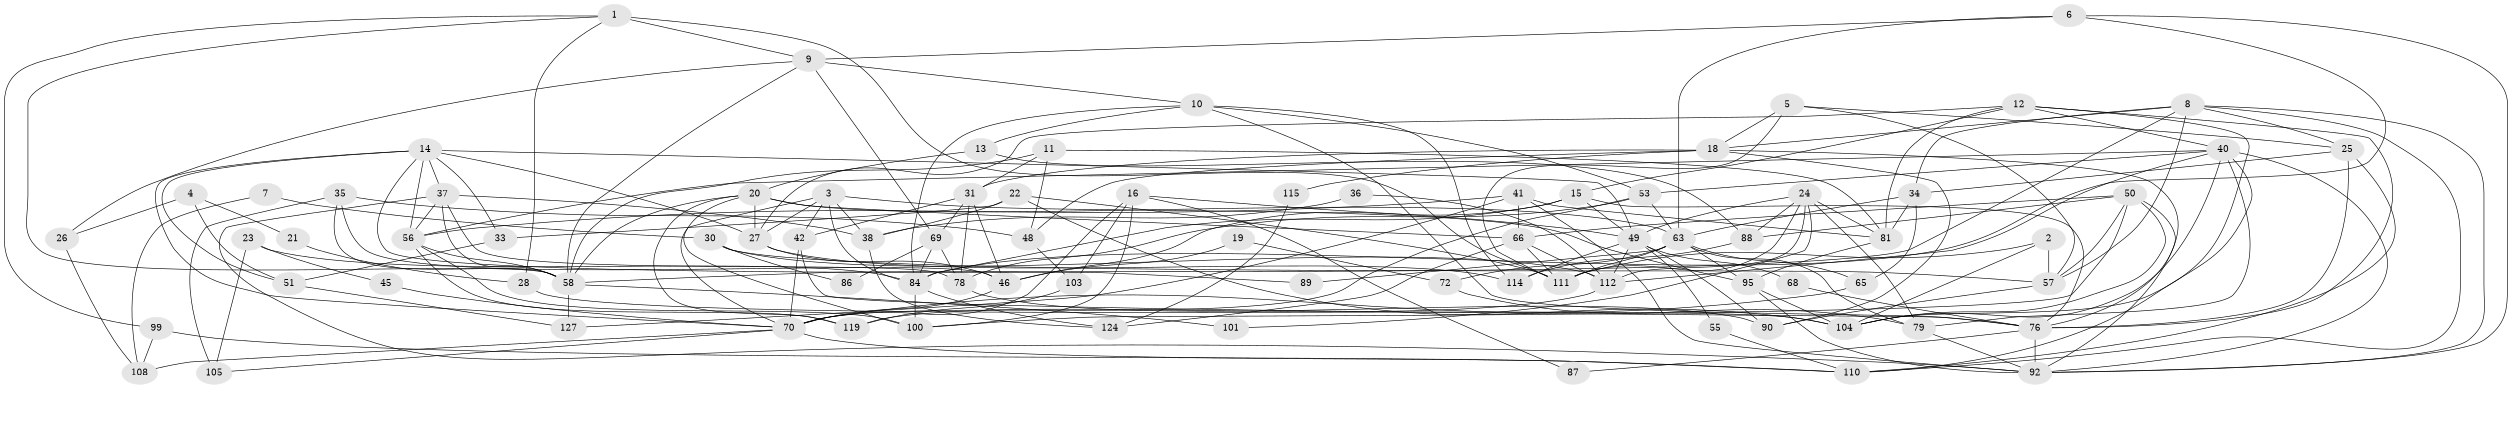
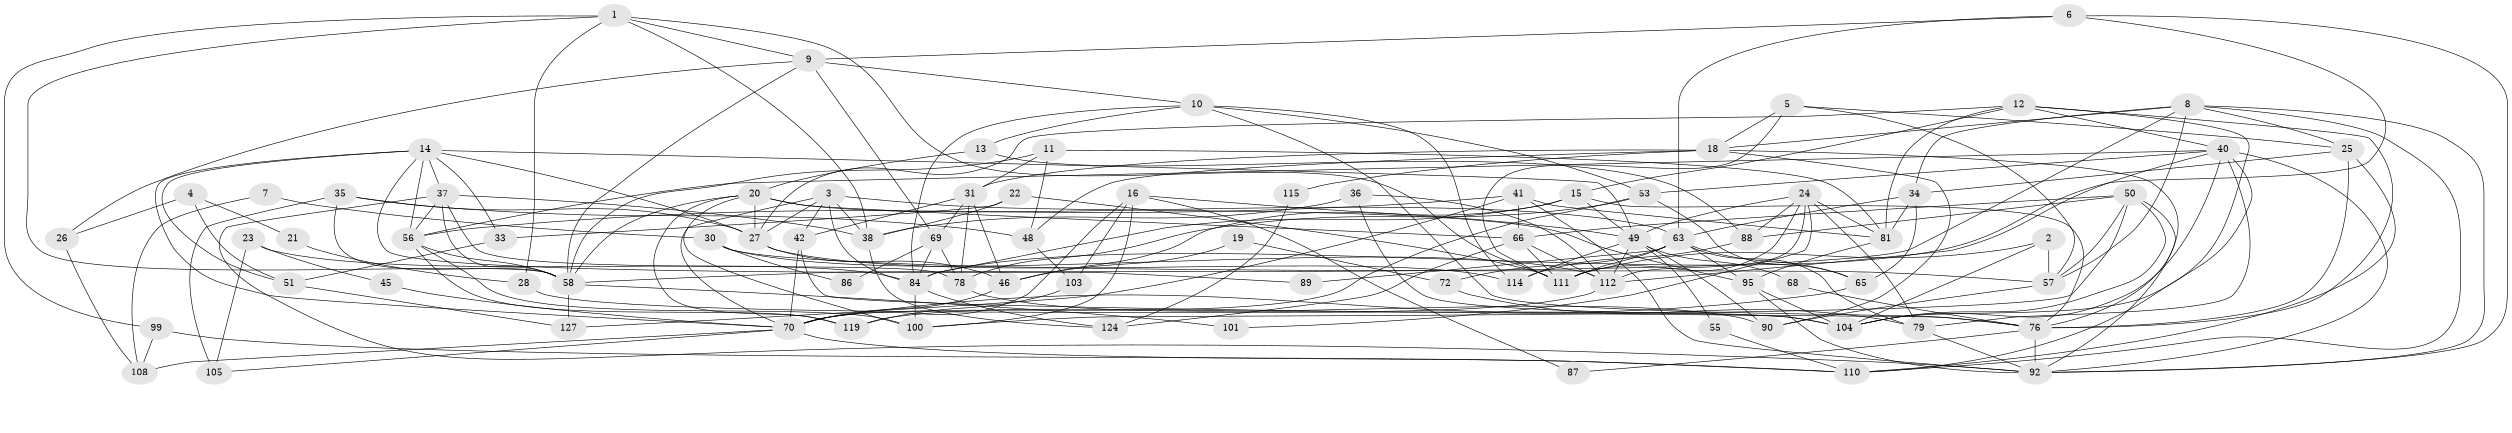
none -> (769, 103)
(1658, 212) -> (1713, 241)
(652, 270) -> (579, 209)
(1277, 293) -> (1453, 302)
